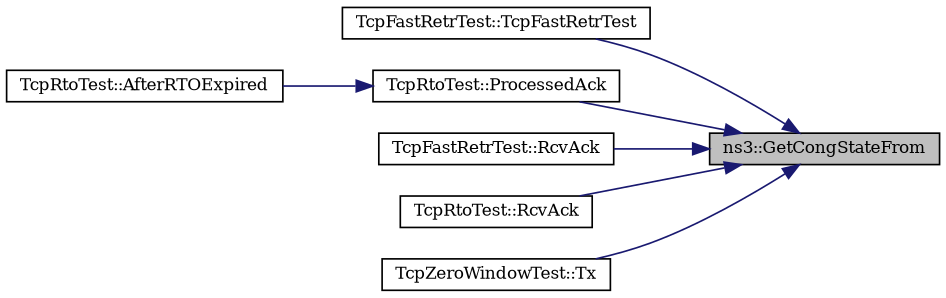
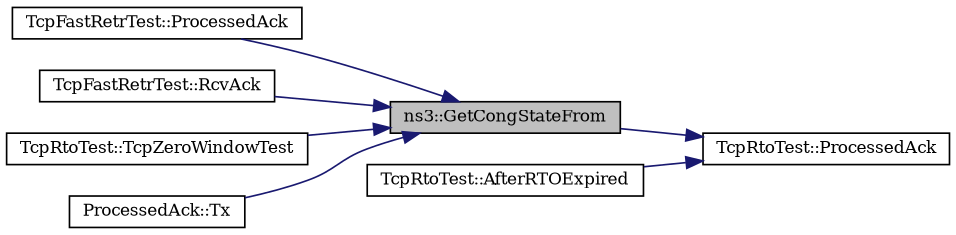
(496, 23) -> (157, 23)
(652, 116) -> (653, 132)
(496, 212) -> (157, 149)
(496, 275) -> (157, 212)
